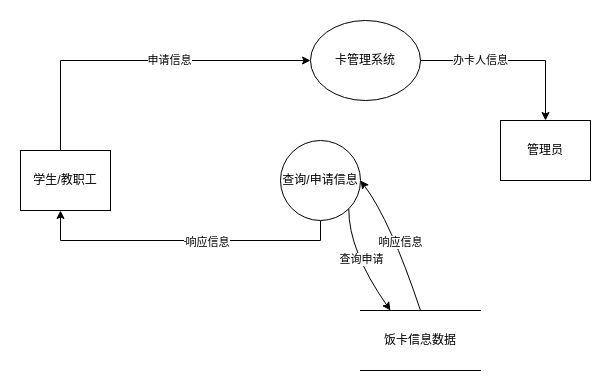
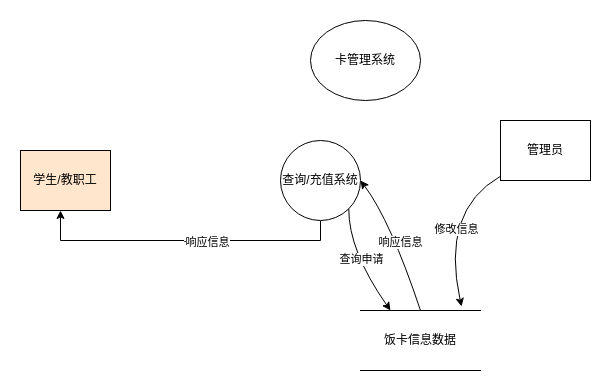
(137, 61) -> none
(510, 61) -> none
(66, 181) -> (66, 181)
(321, 181) -> (321, 181)
none -> (459, 231)
